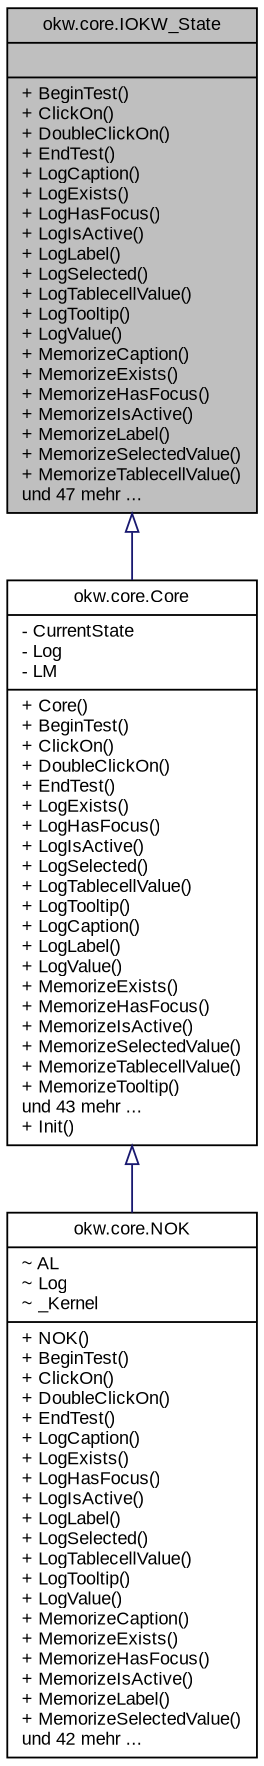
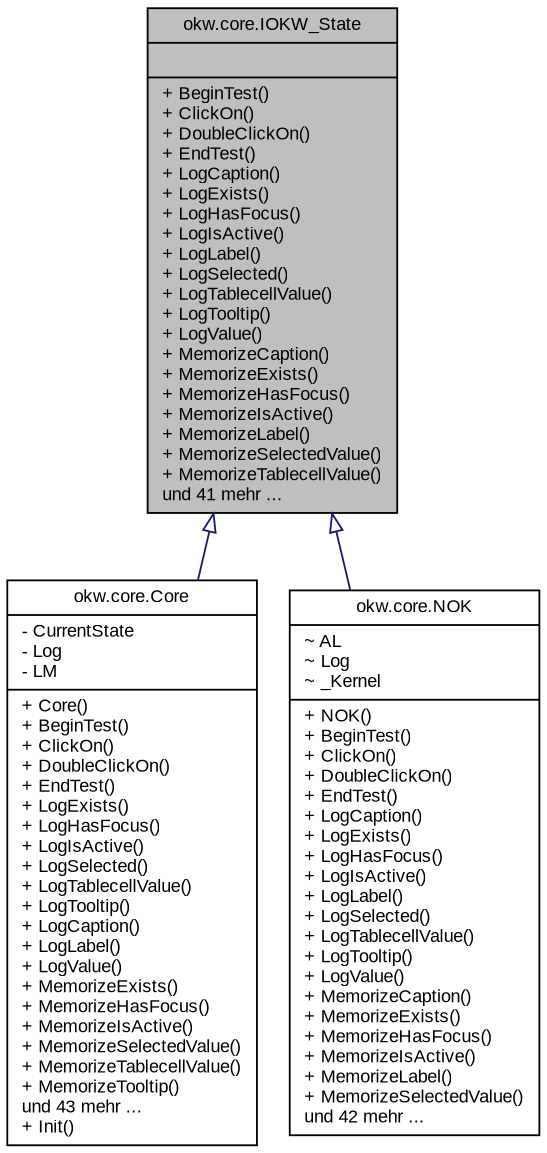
(83, 495) -> (223, 495)
(132, 1188) -> (343, 561)
